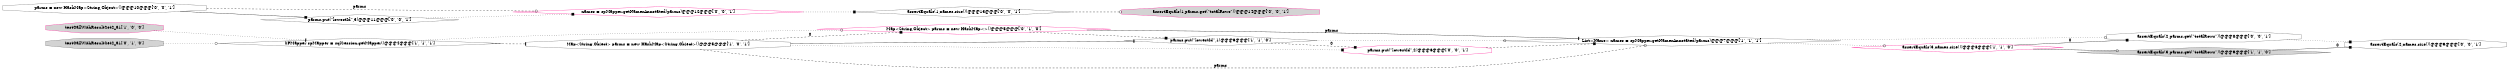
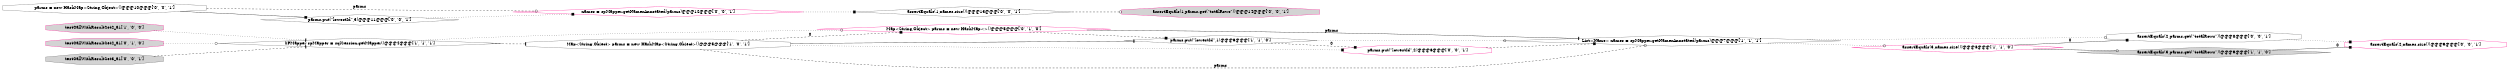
(105, 43) -> (105, 43)
(2426, 45) -> (2426, 45)
none -> (105, 59)
